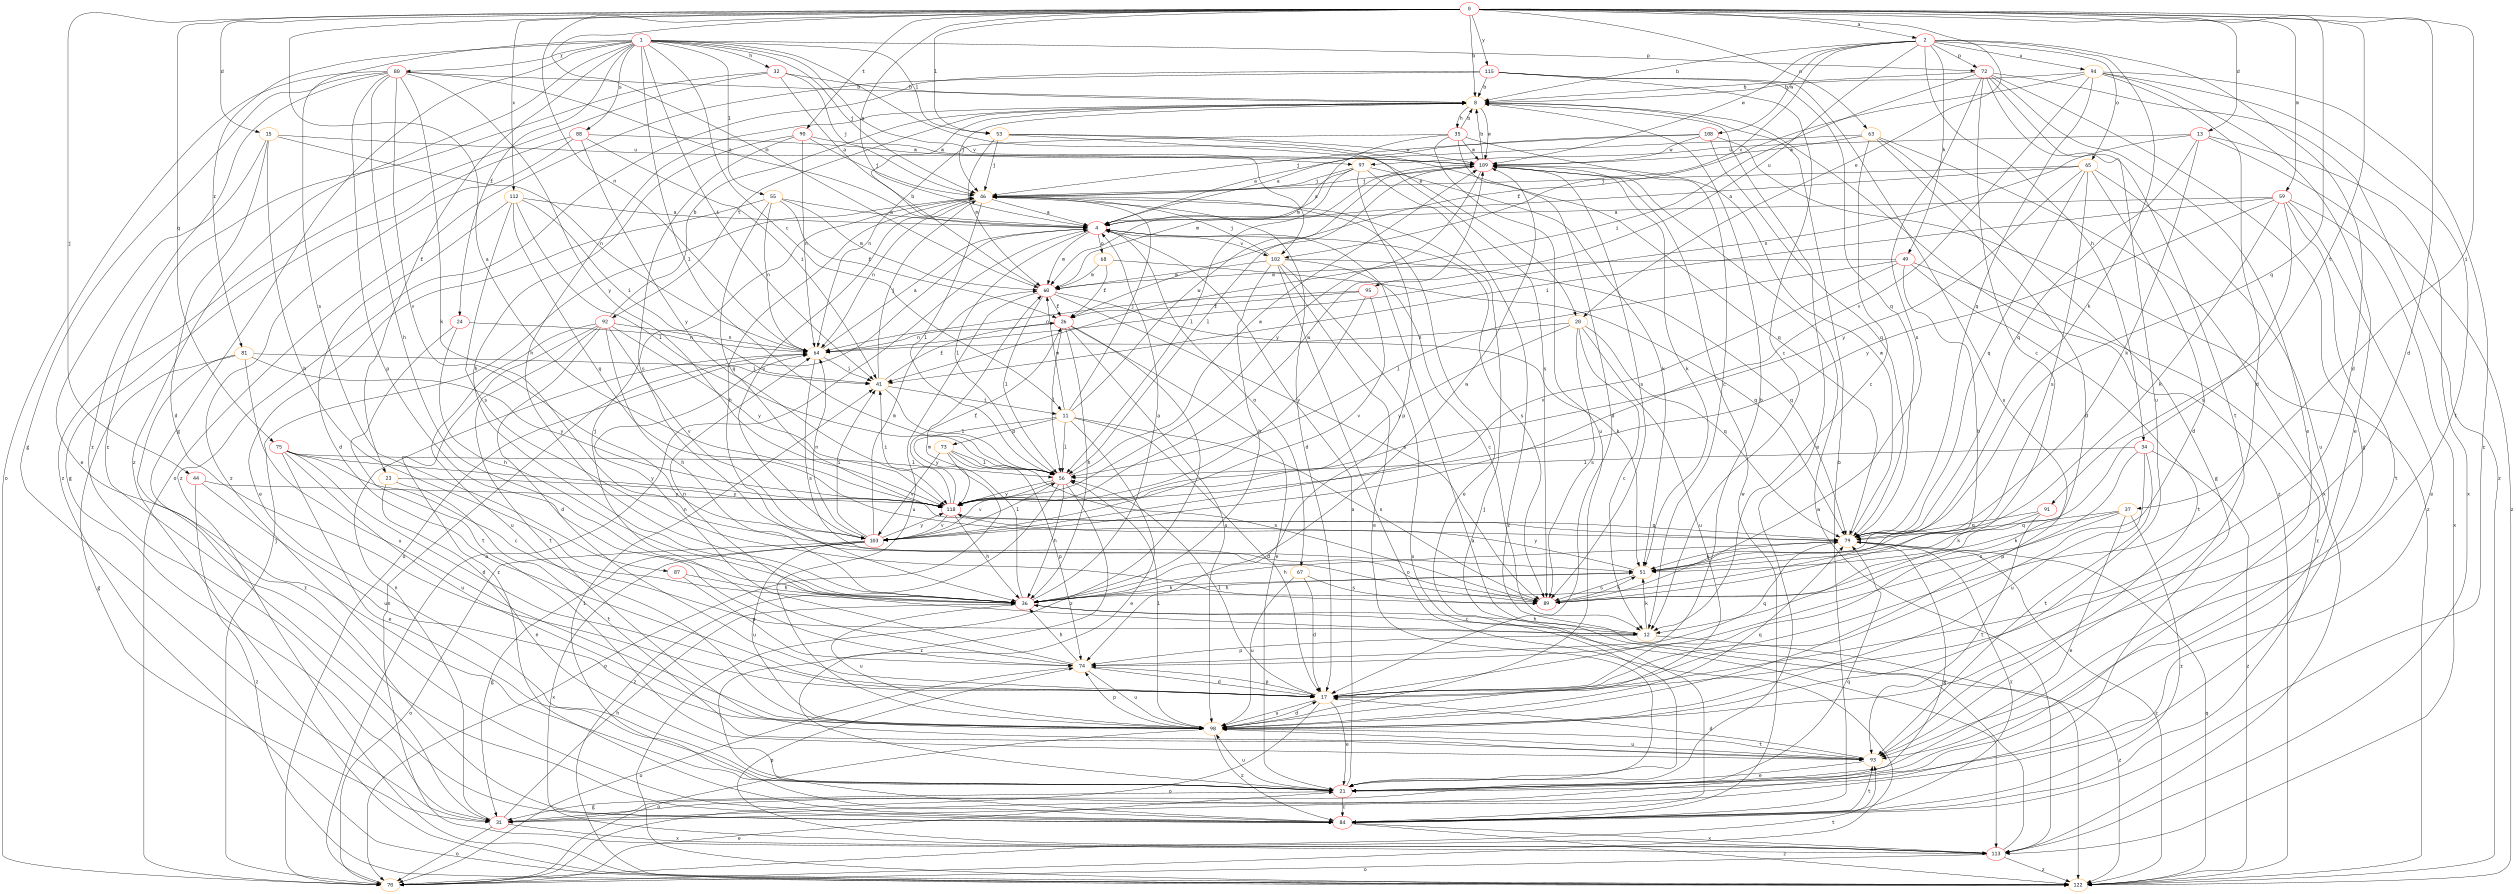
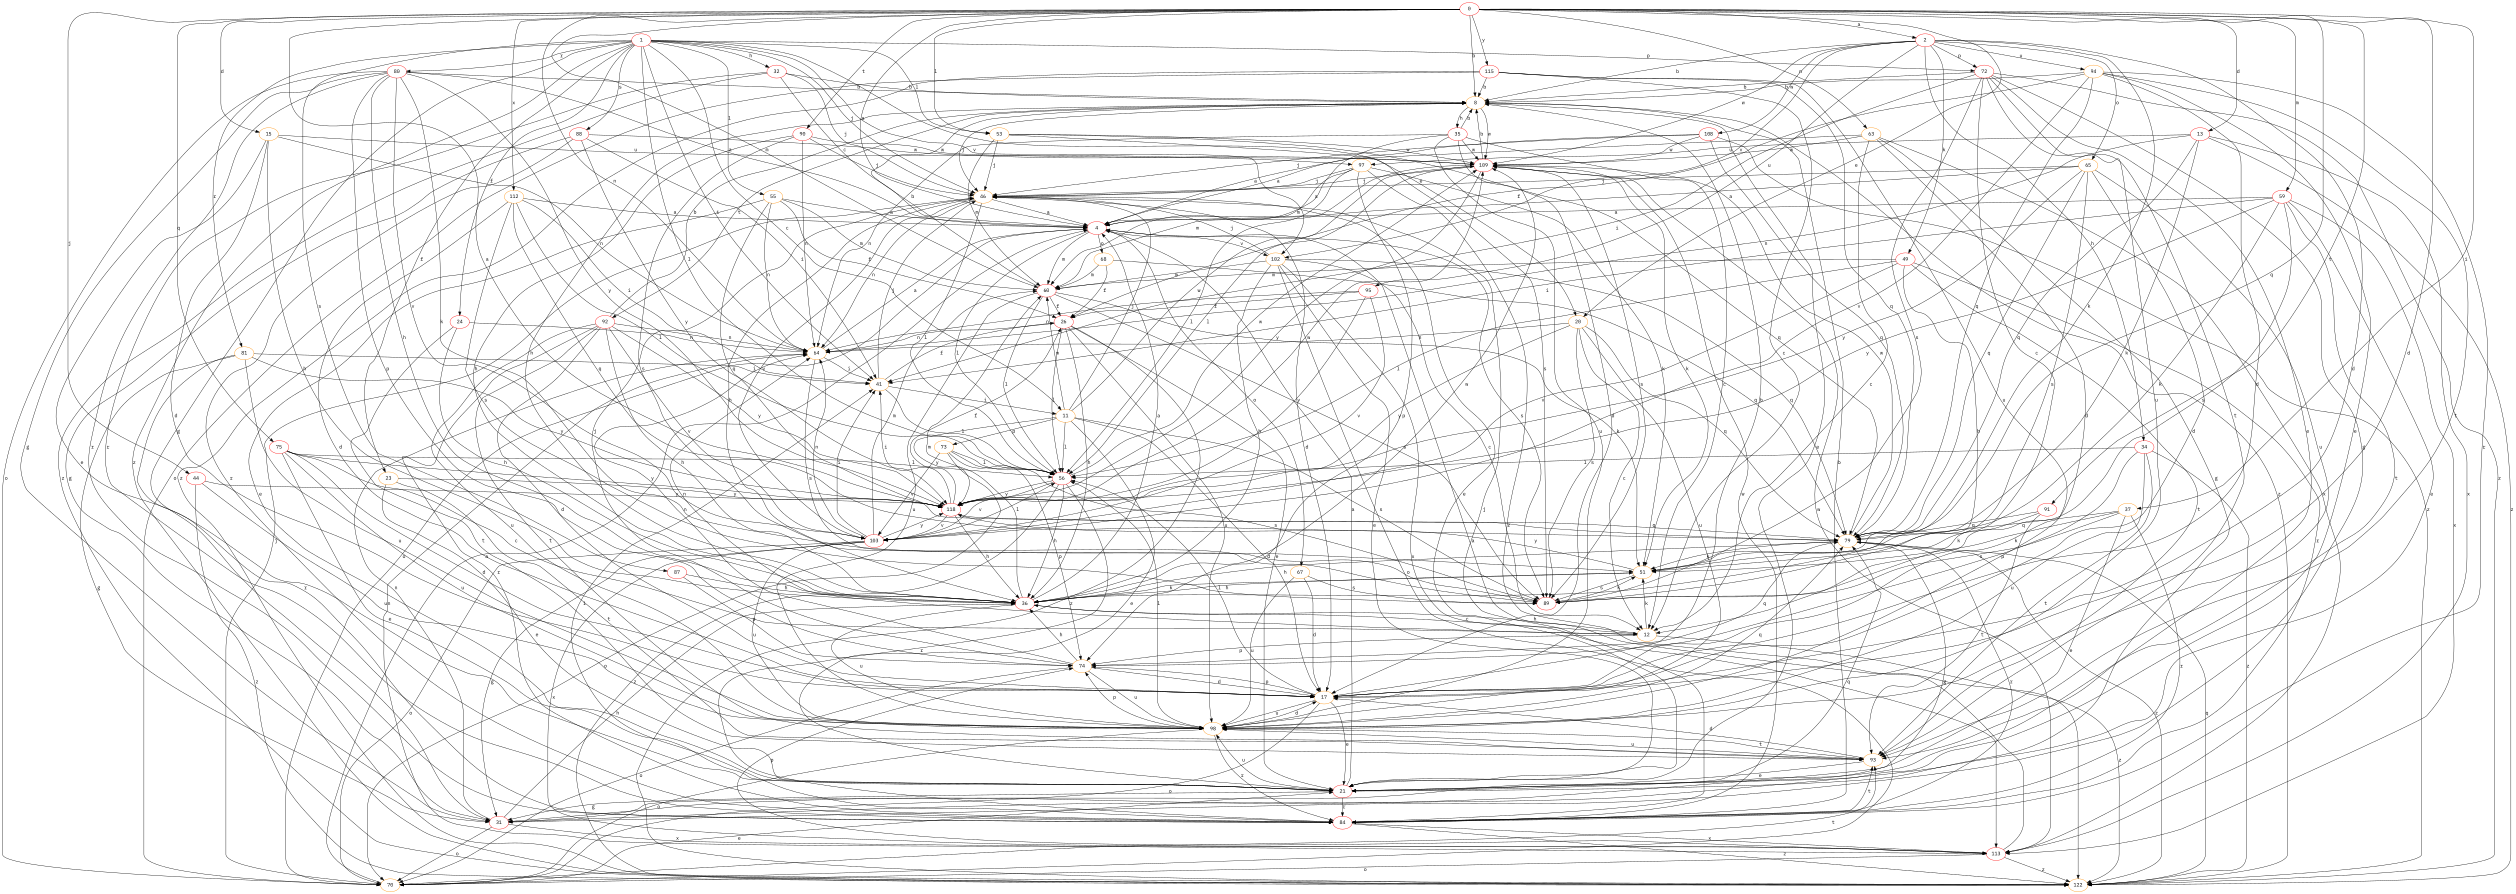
(845, 150) -> (845, 150)
